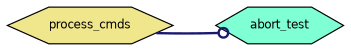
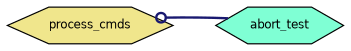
(187, 33) -> (197, 18)
